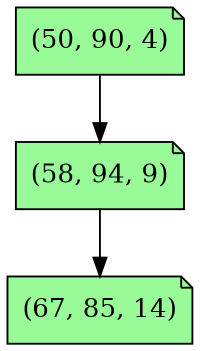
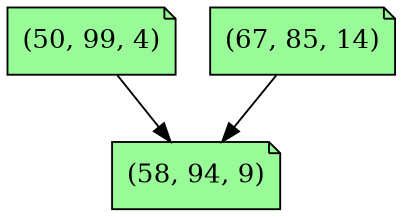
(100, 41) -> (92, 41)
(100, 234) -> (255, 101)
